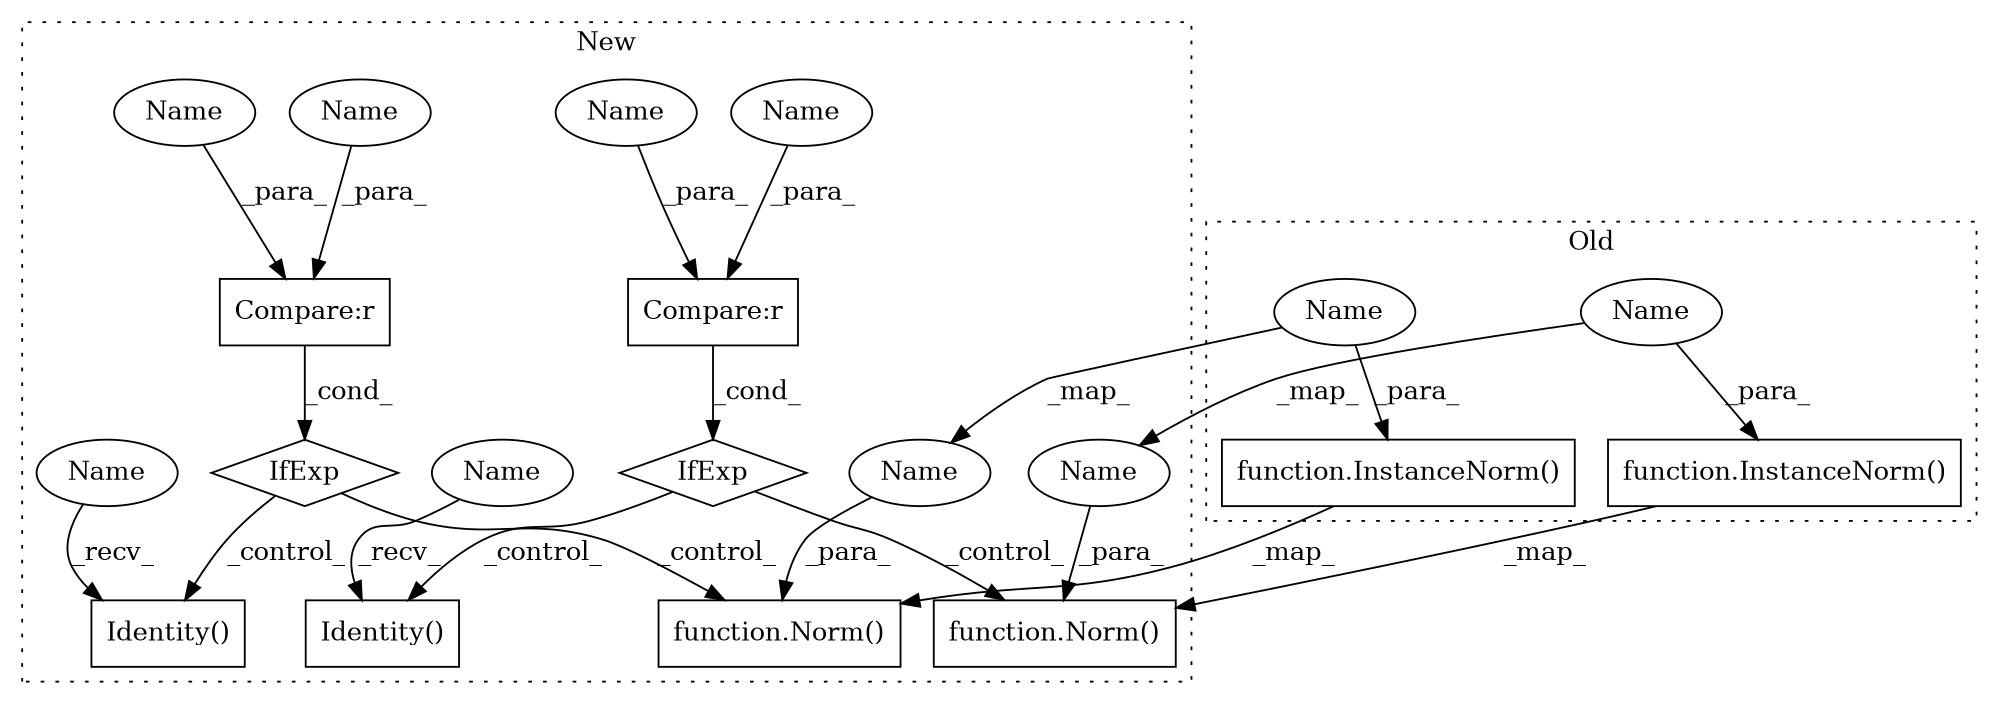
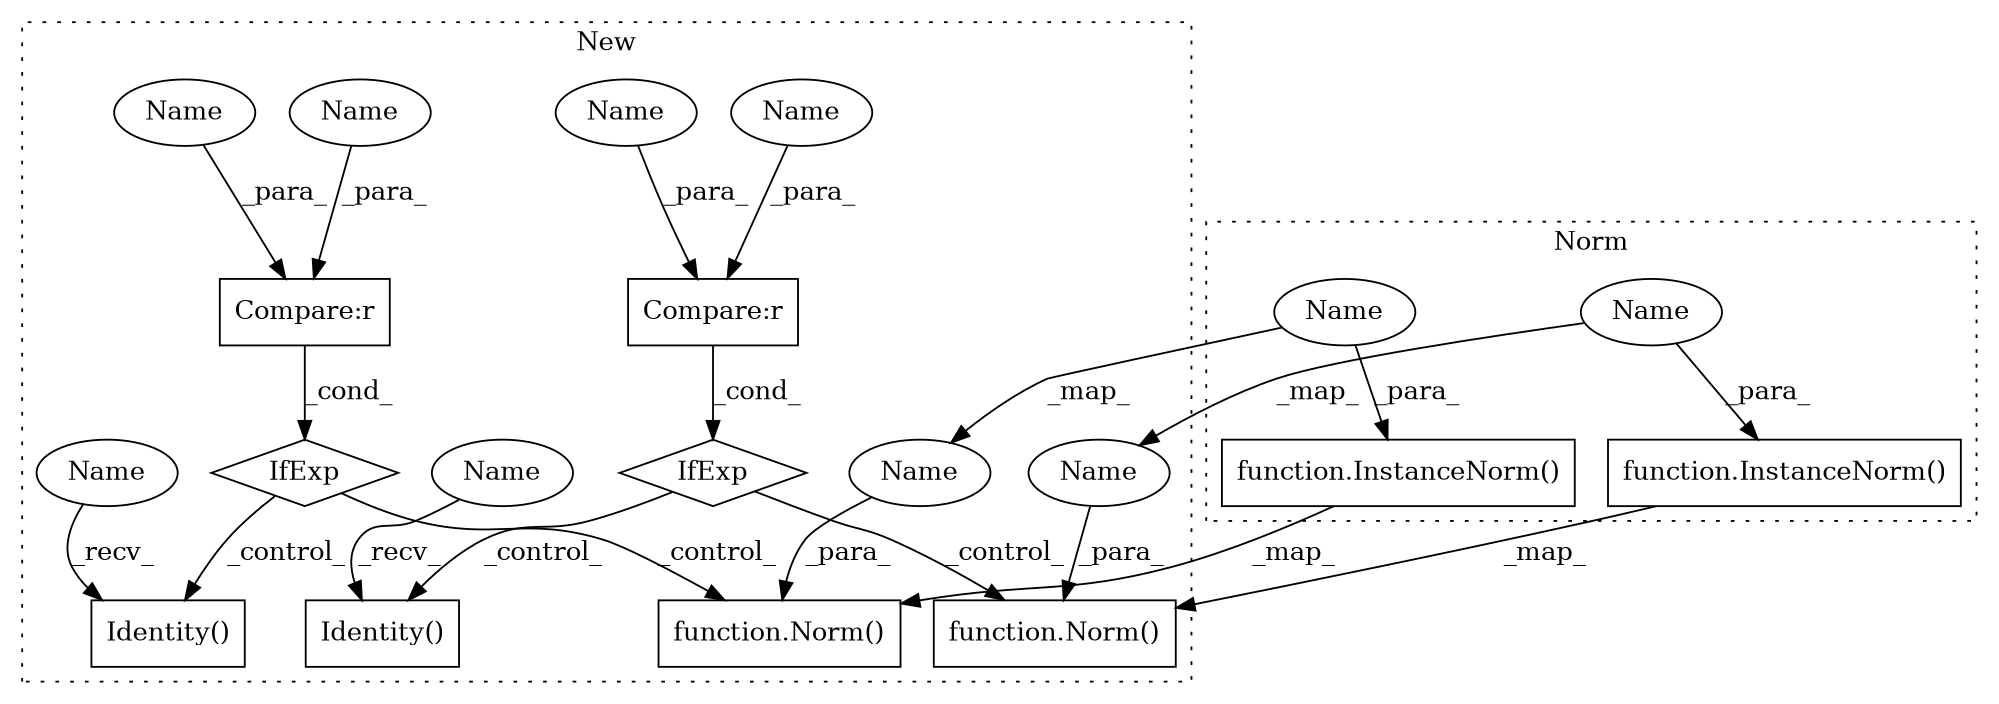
(1591, 243) -> (1591, 243)
